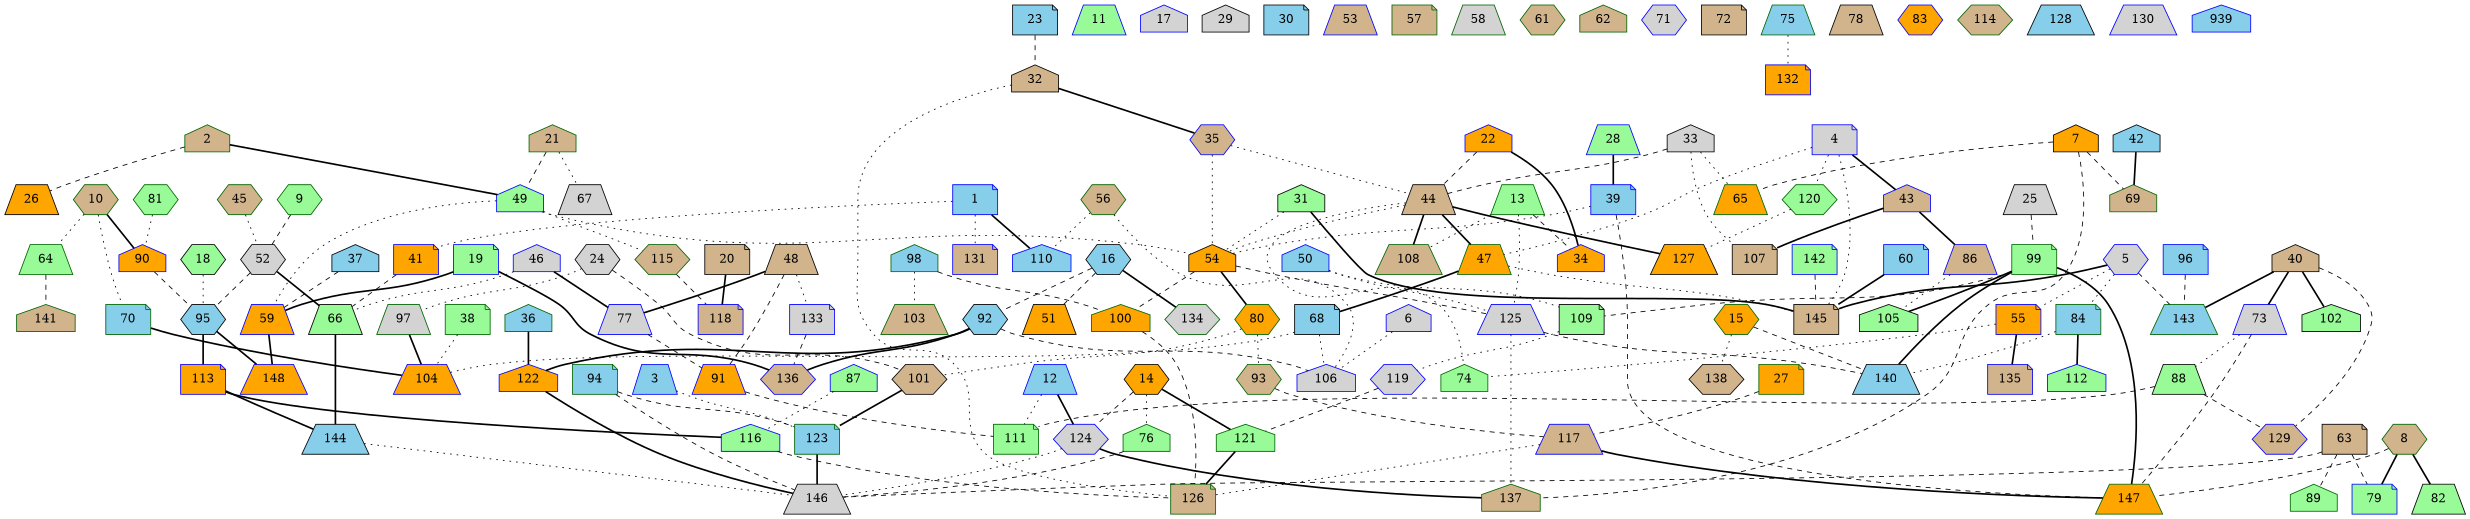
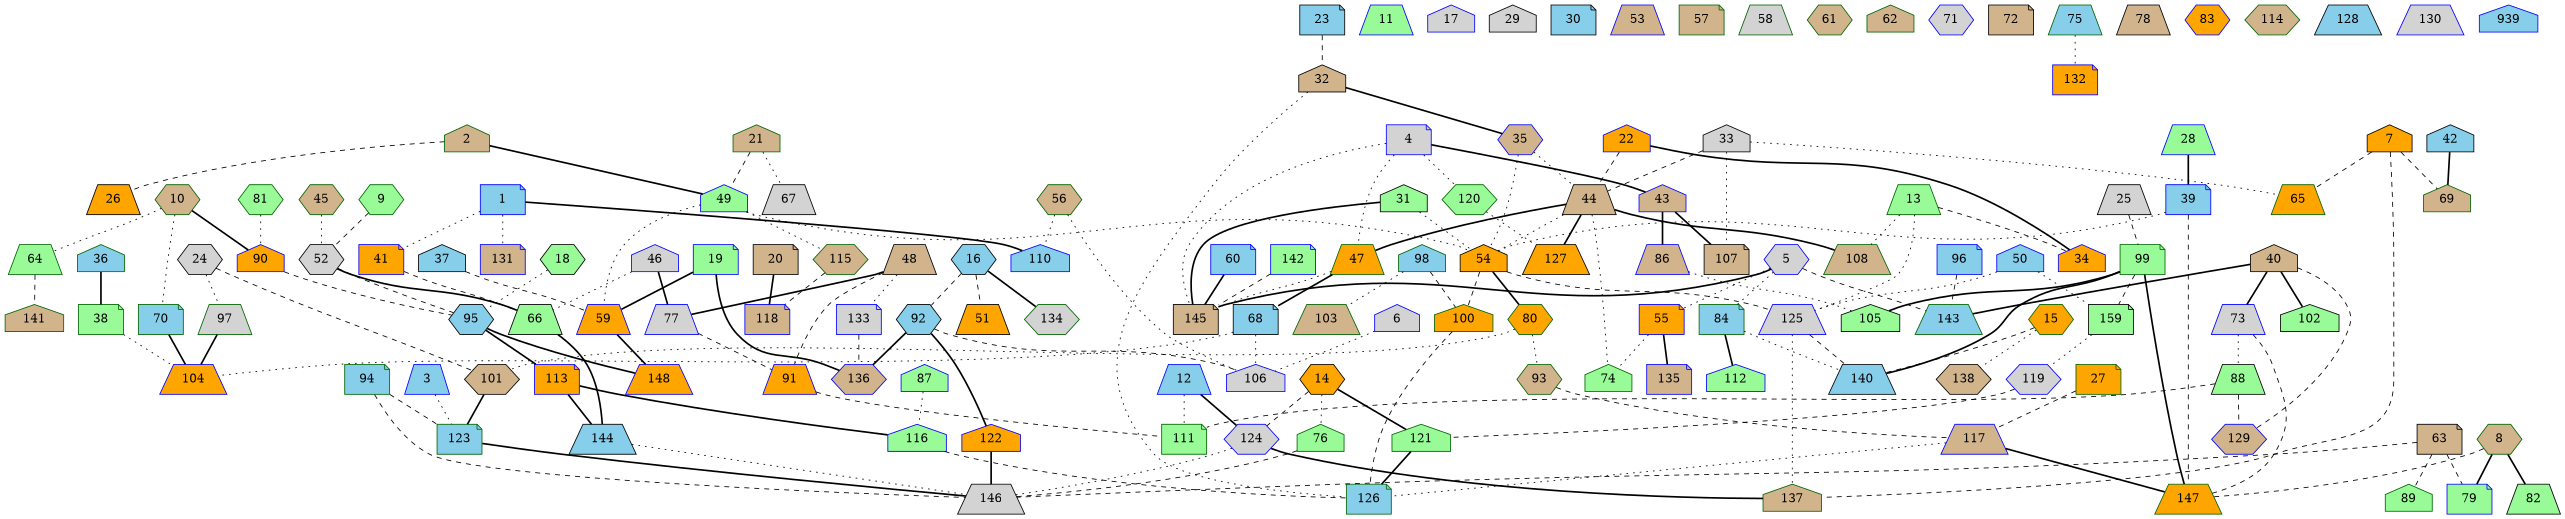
(1582, 319) -> (2111, 319)
(528, 348) -> (101, 288)
(1193, 499) -> (1369, 499)
